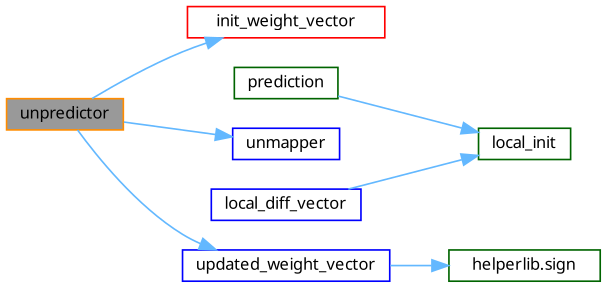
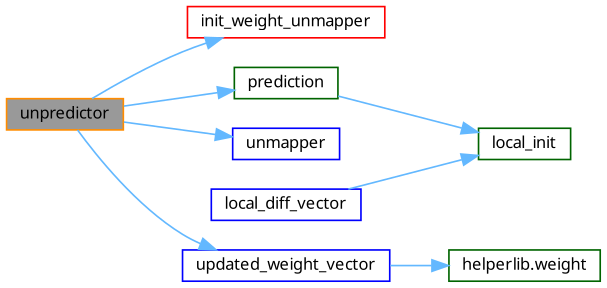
(286, 22) -> (286, 22)
none -> (171, 99)
(525, 266) -> (525, 266)
